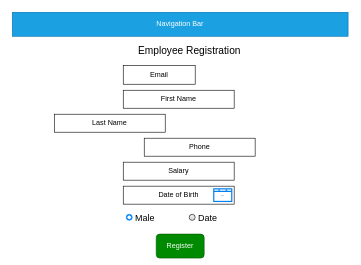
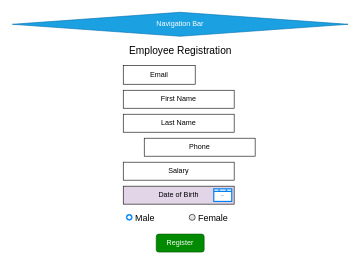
(180, 24) -> (180, 24)
(189, 51) -> (180, 51)
(110, 123) -> (179, 123)
(179, 195) -> (179, 195)
(208, 218) -> (212, 218)
(180, 246) -> (180, 243)
